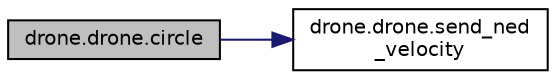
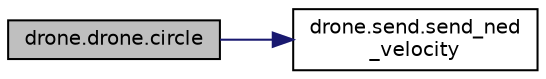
(420, 40) -> (415, 40)
